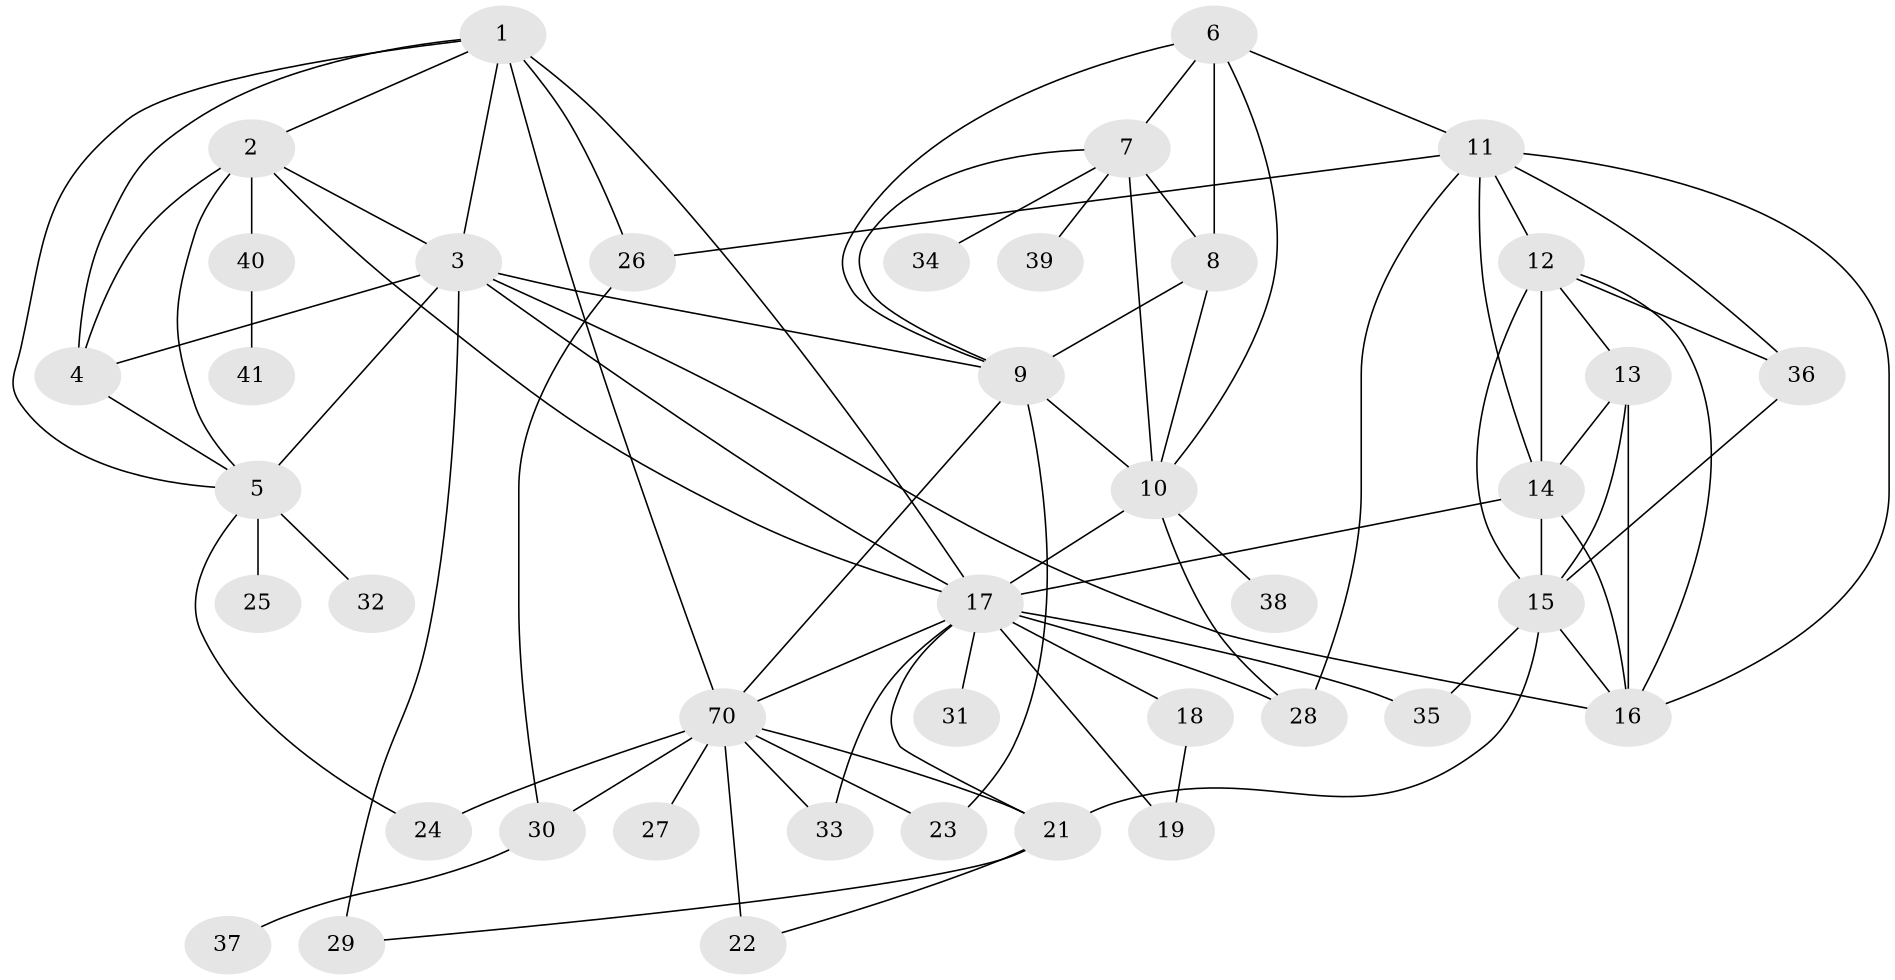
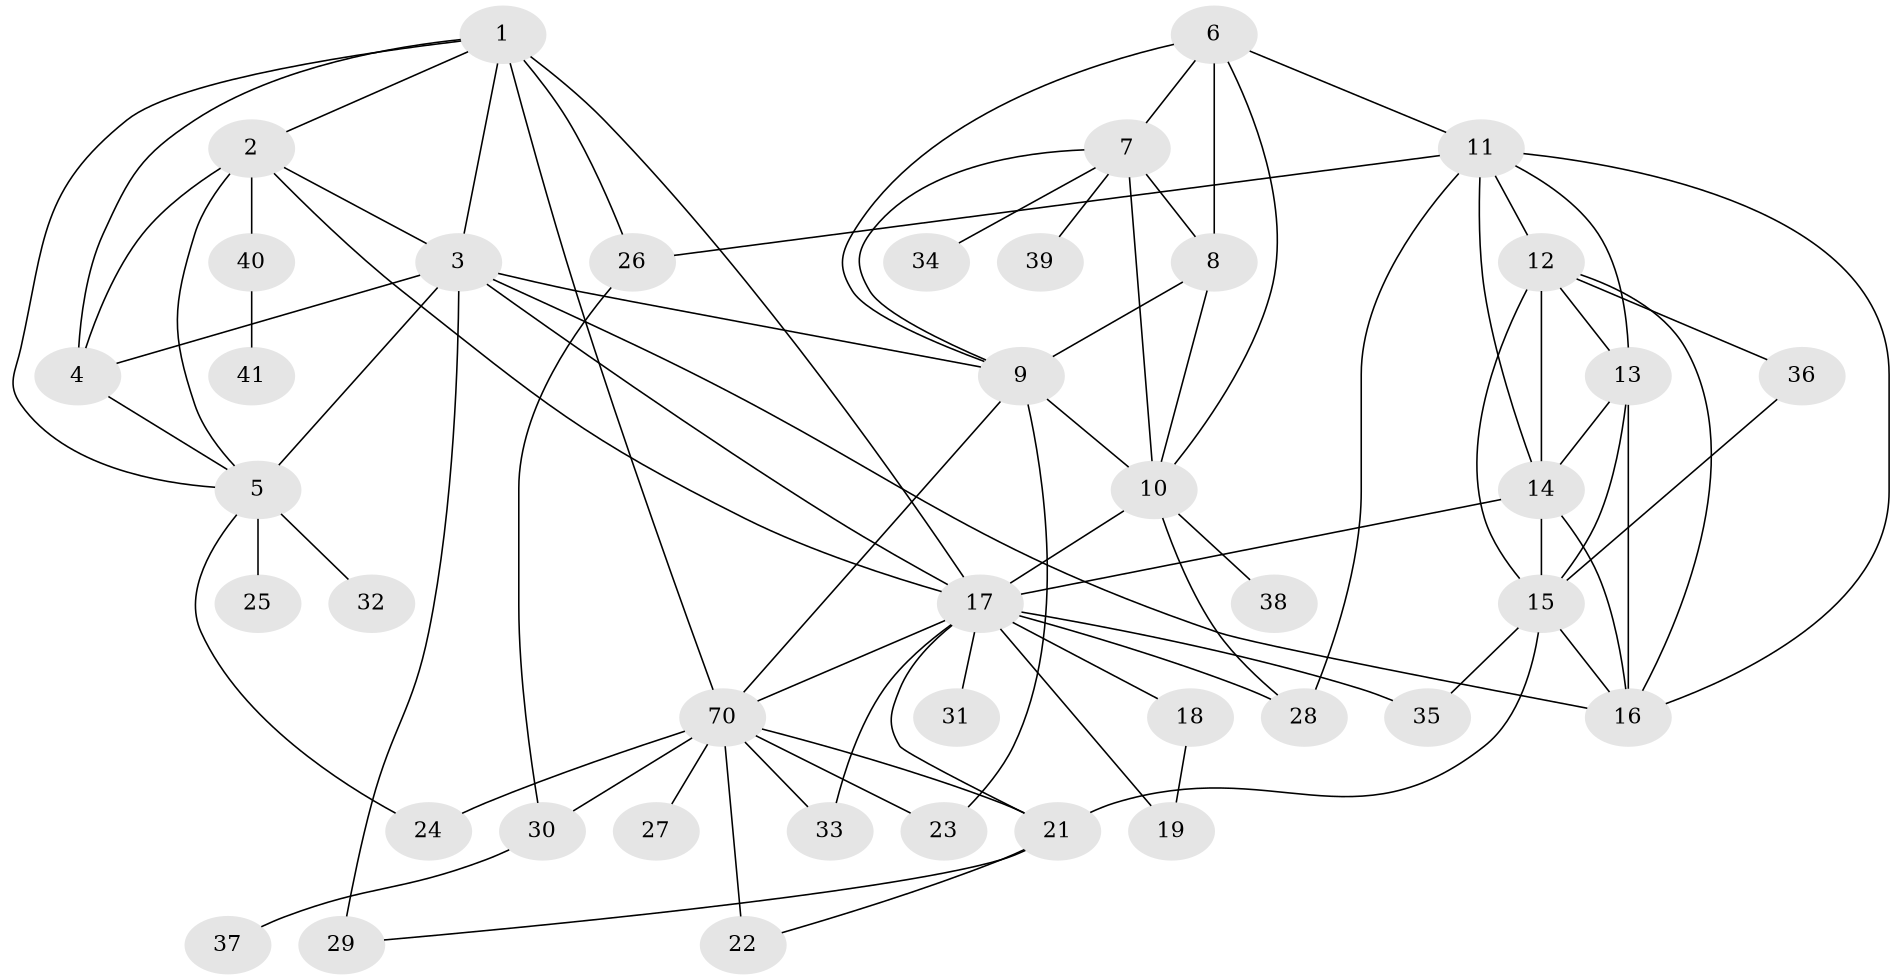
(1653, 250) -> (1601, 238)
